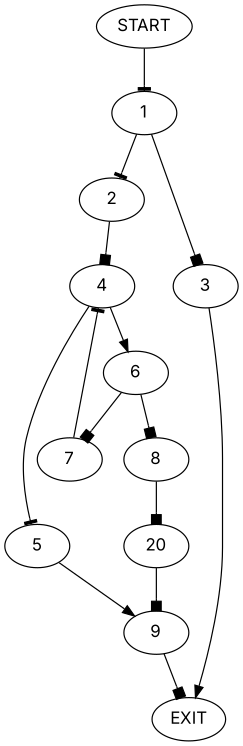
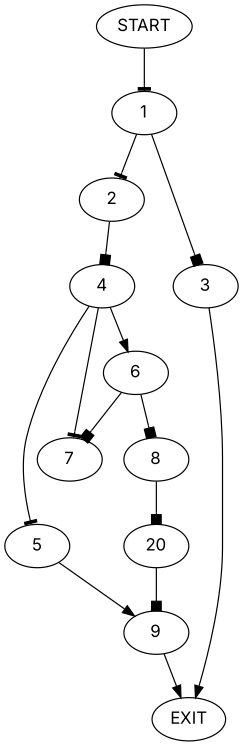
(85, 376) -> (87, 370)
(170, 670) -> (170, 670)
